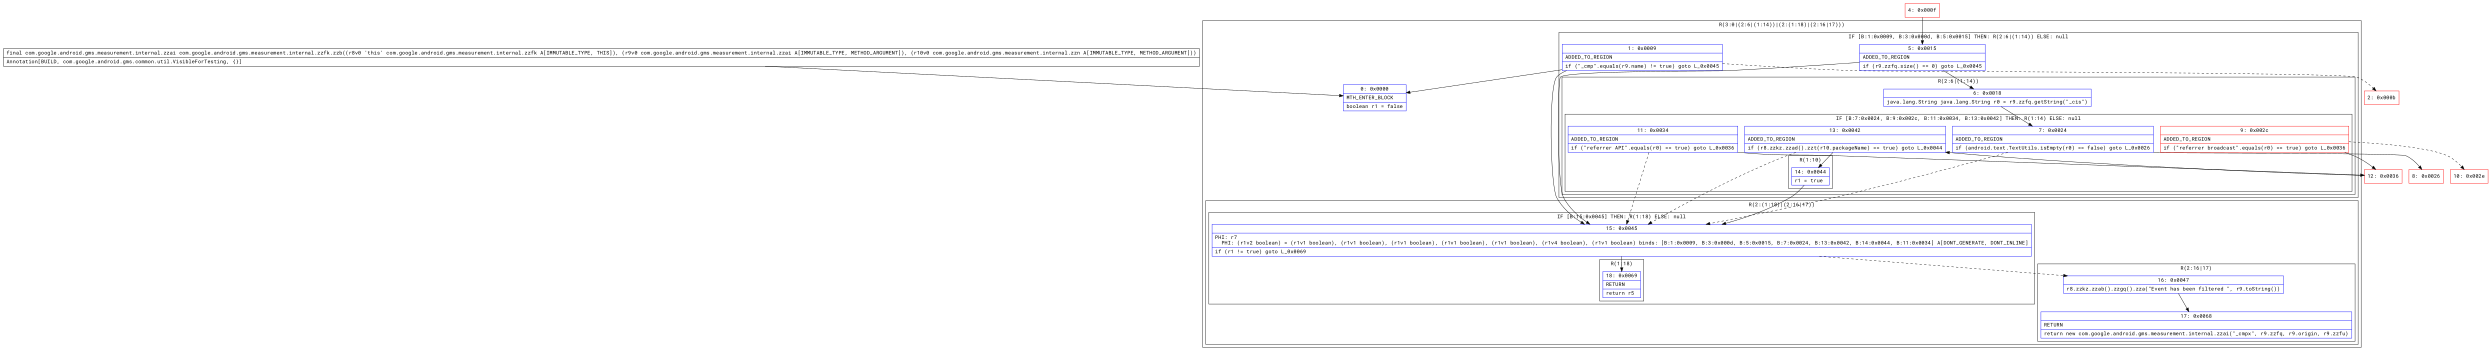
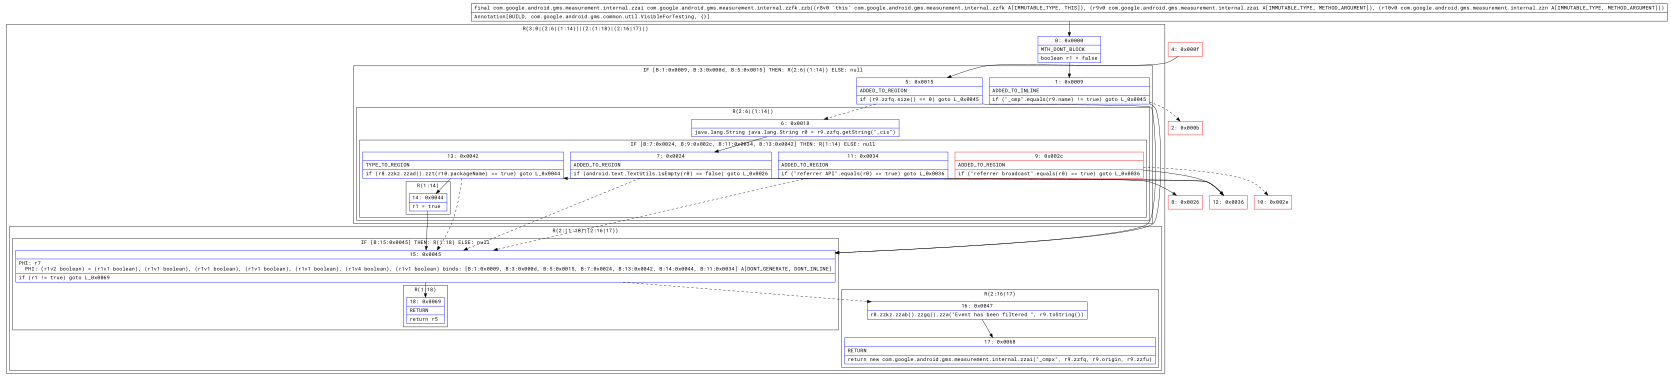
(1589, 57) -> (1016, 91)
(1958, 80) -> (852, 111)
(1486, 81) -> (1069, 68)
(1370, 98) -> (1063, 49)
(1771, 139) -> (388, 165)
(1810, 160) -> (428, 186)
